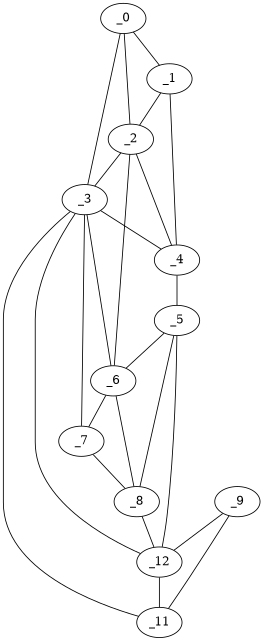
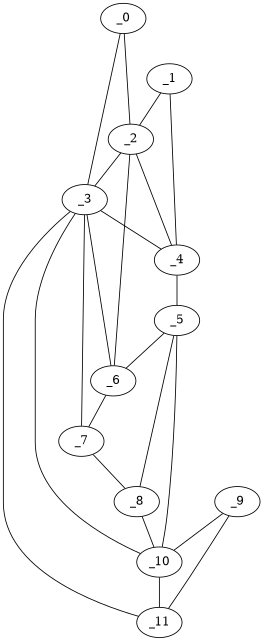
(146, 49) -> none
(125, 441) -> none
(159, 562) -> (159, 562)
